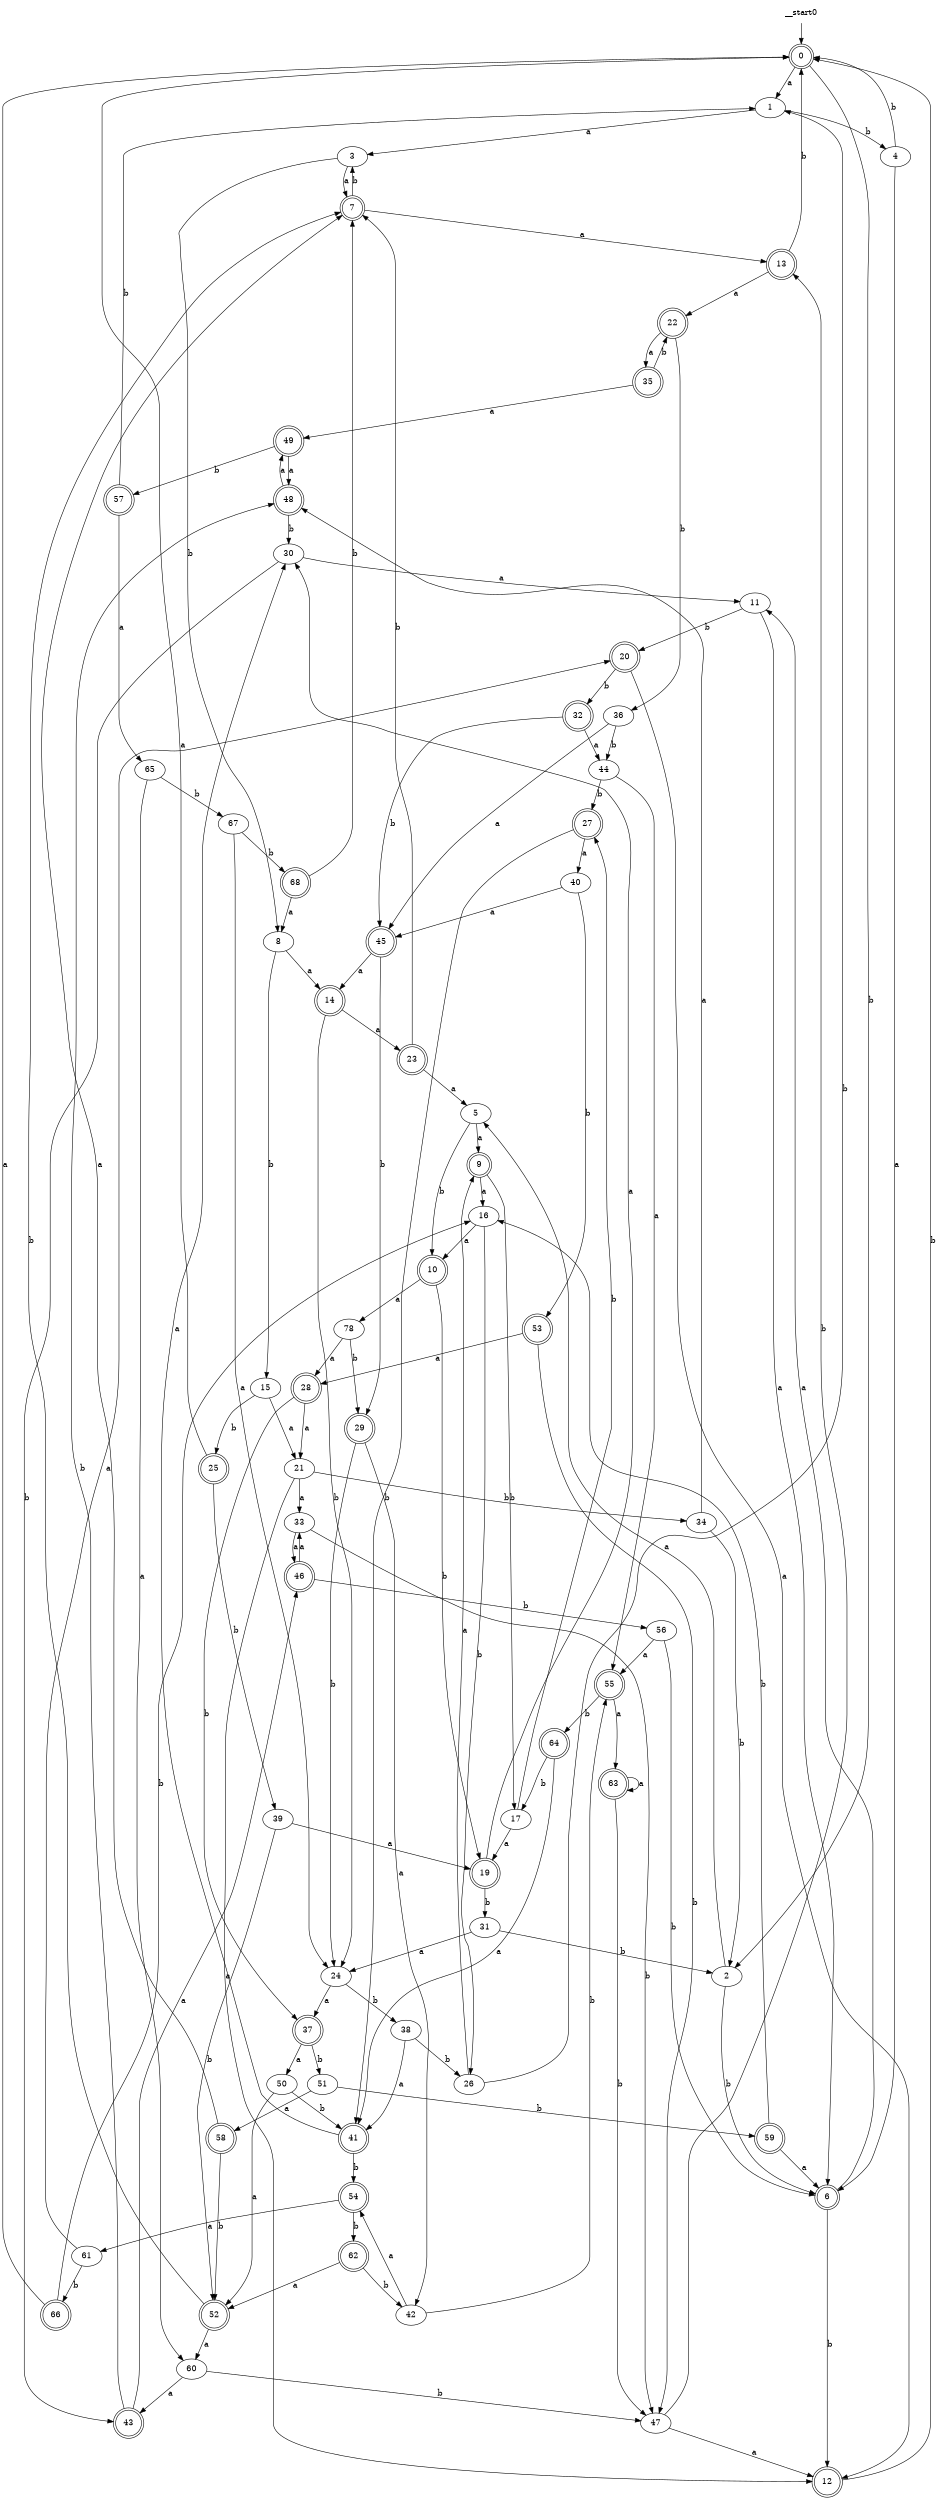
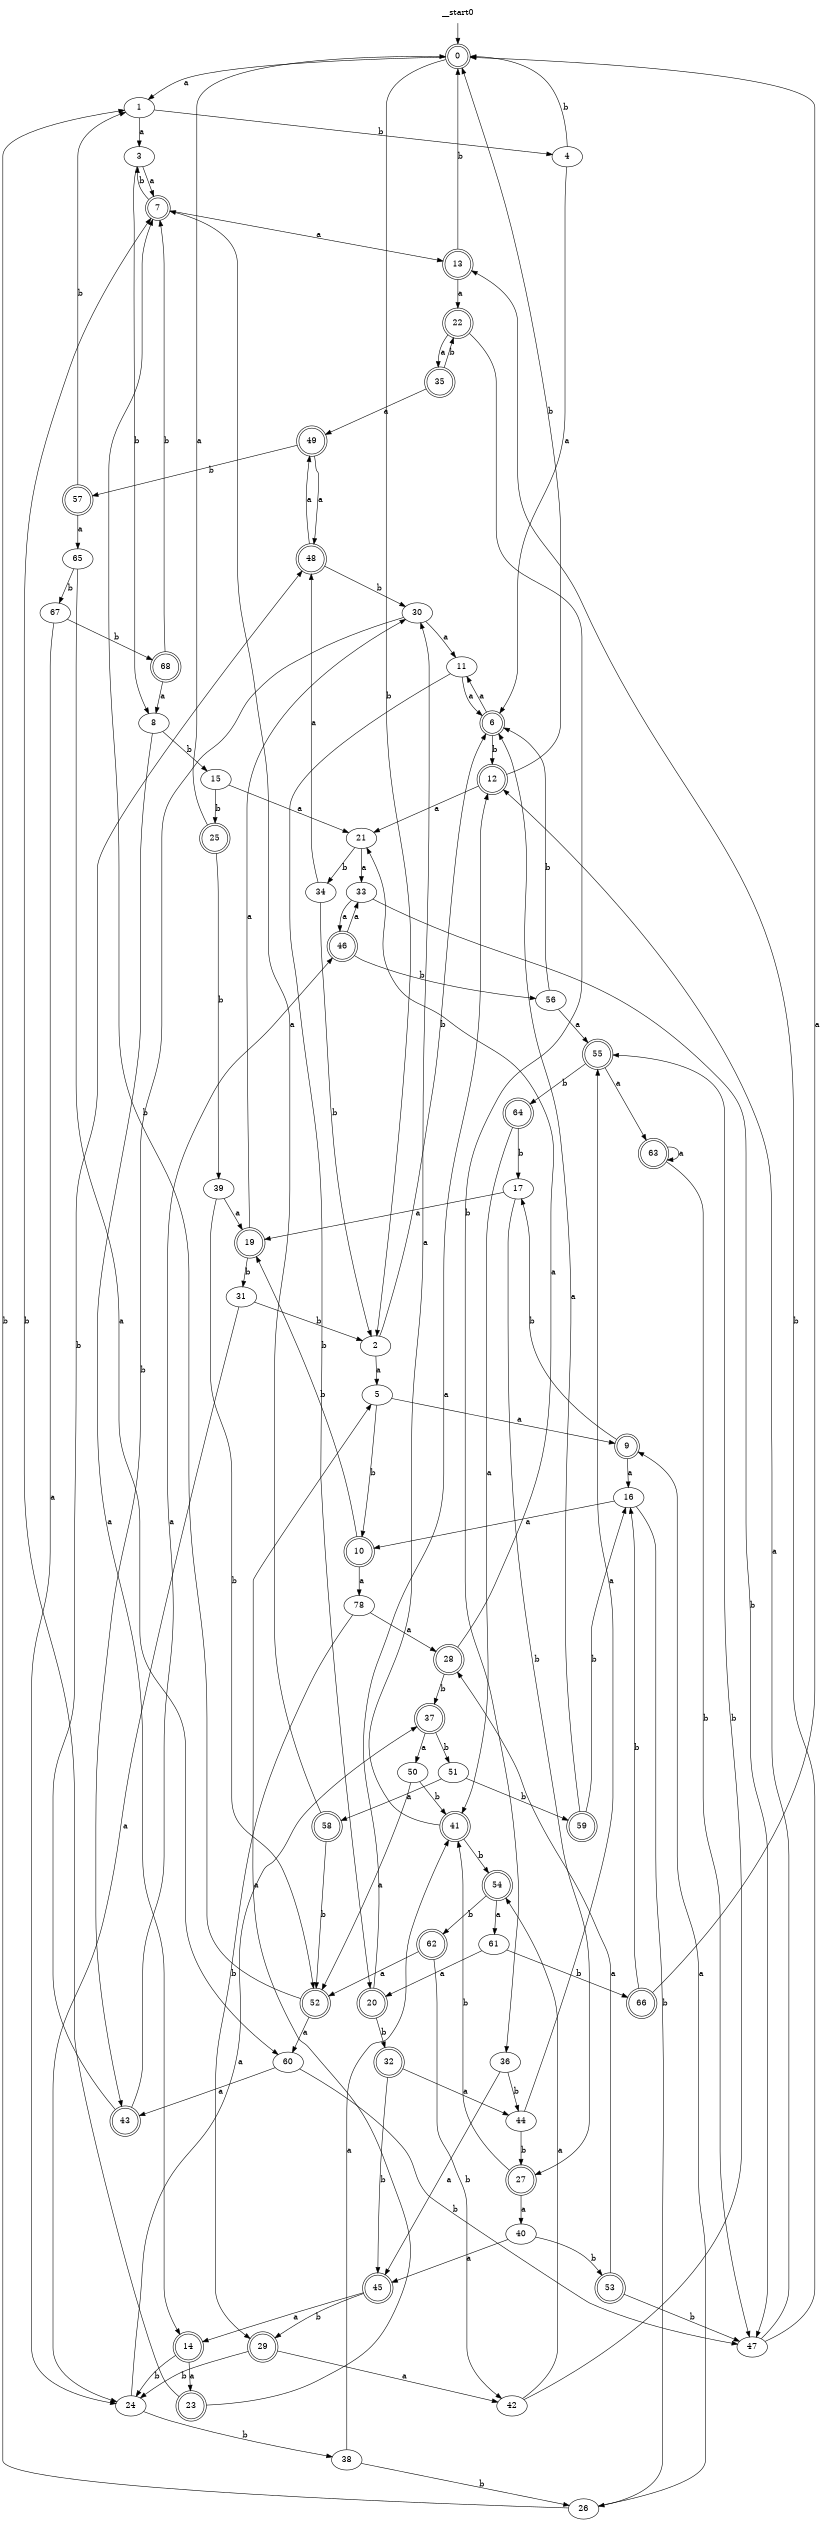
(273, 2176) -> (434, 806)
